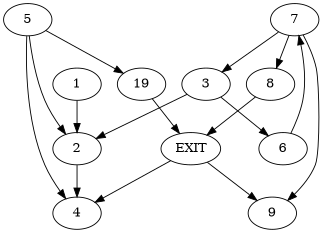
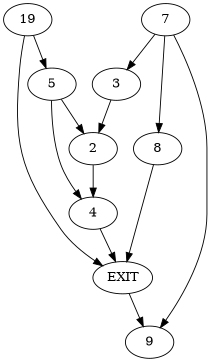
(81, 50) -> (38, 48)
(77, 84) -> none
(283, 149) -> none
(137, 179) -> (106, 241)
